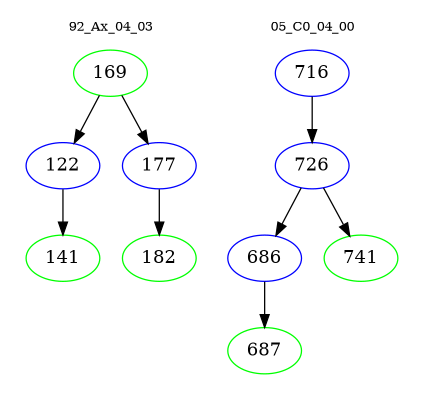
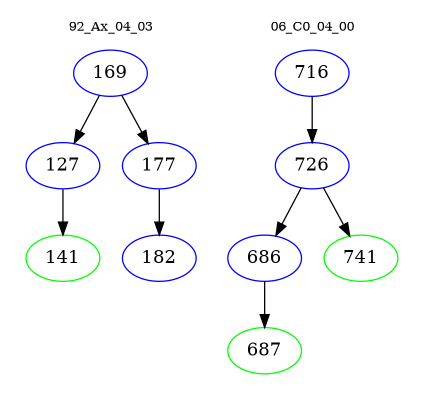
(313, 28) -> (313, 28)
(110, 73) -> (110, 73)
(63, 166) -> (63, 166)
(159, 258) -> (159, 258)
